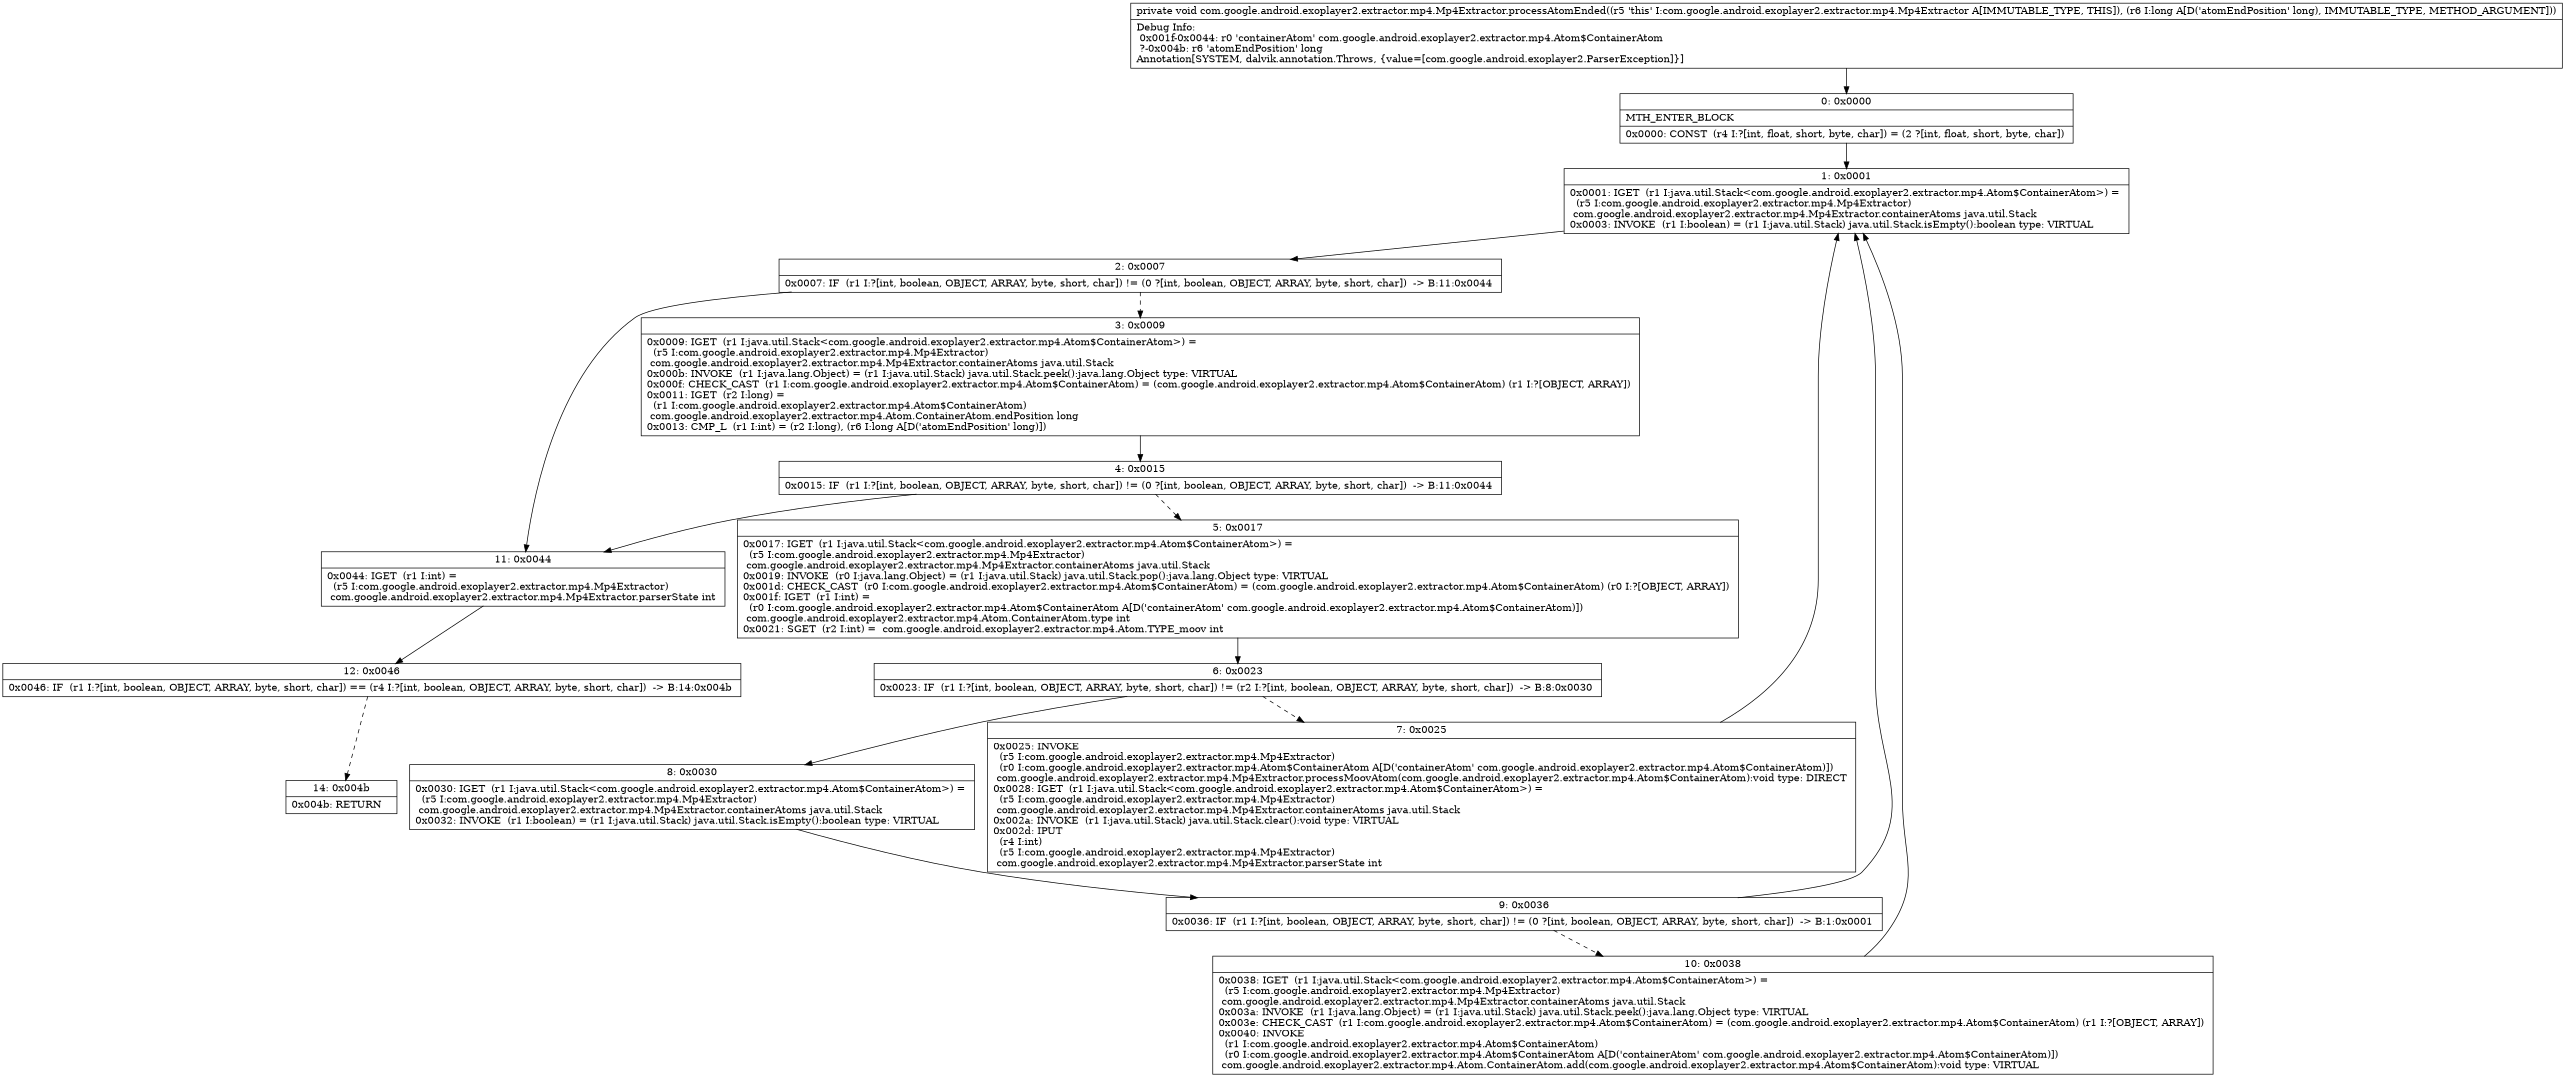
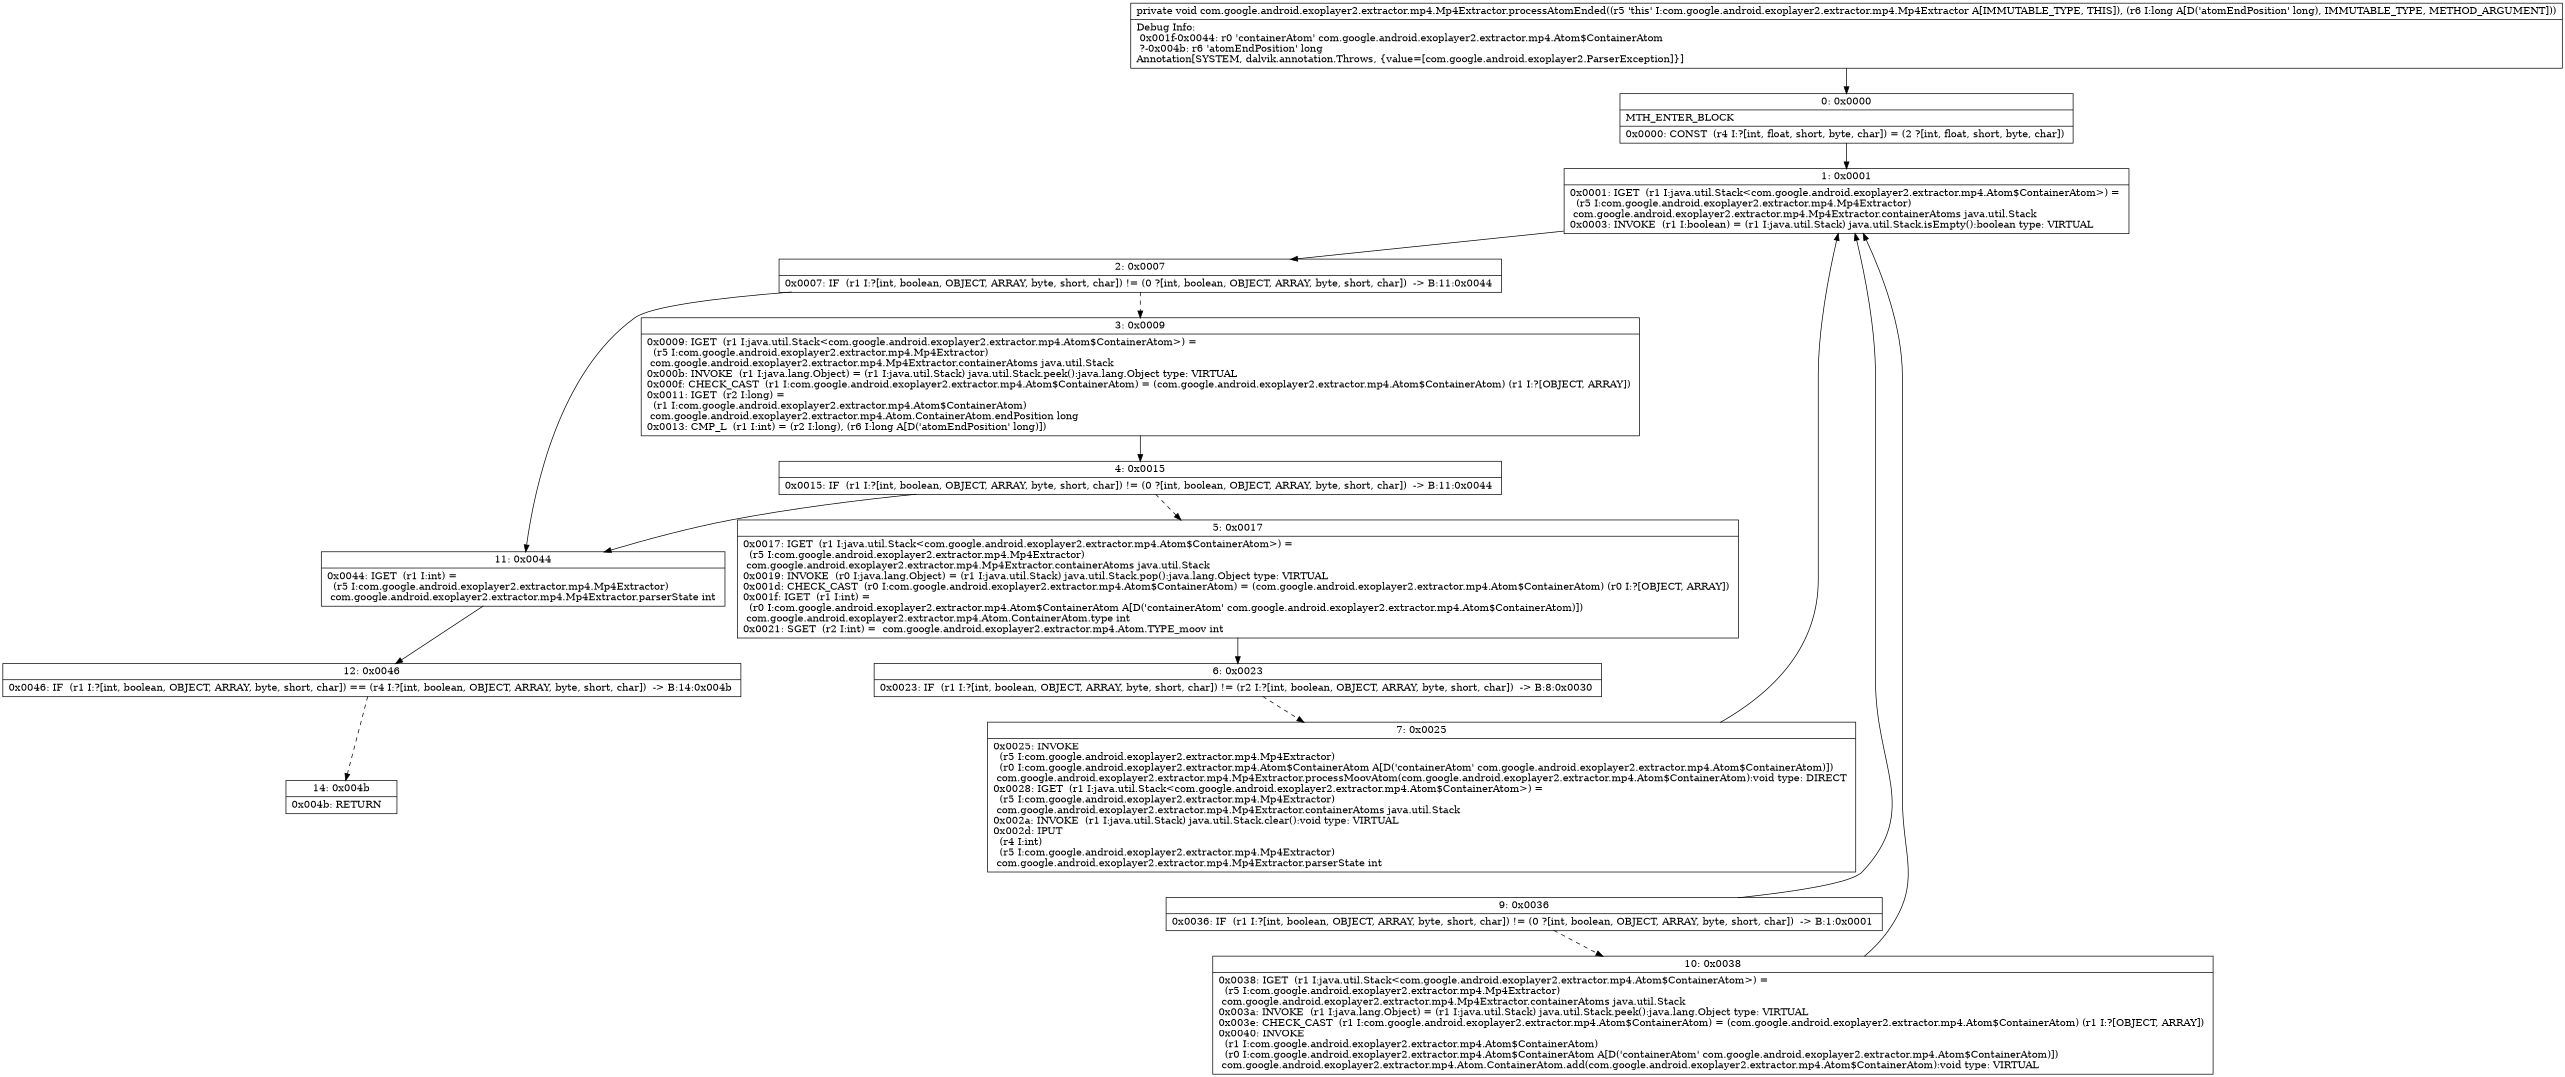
(692, 797) -> none
